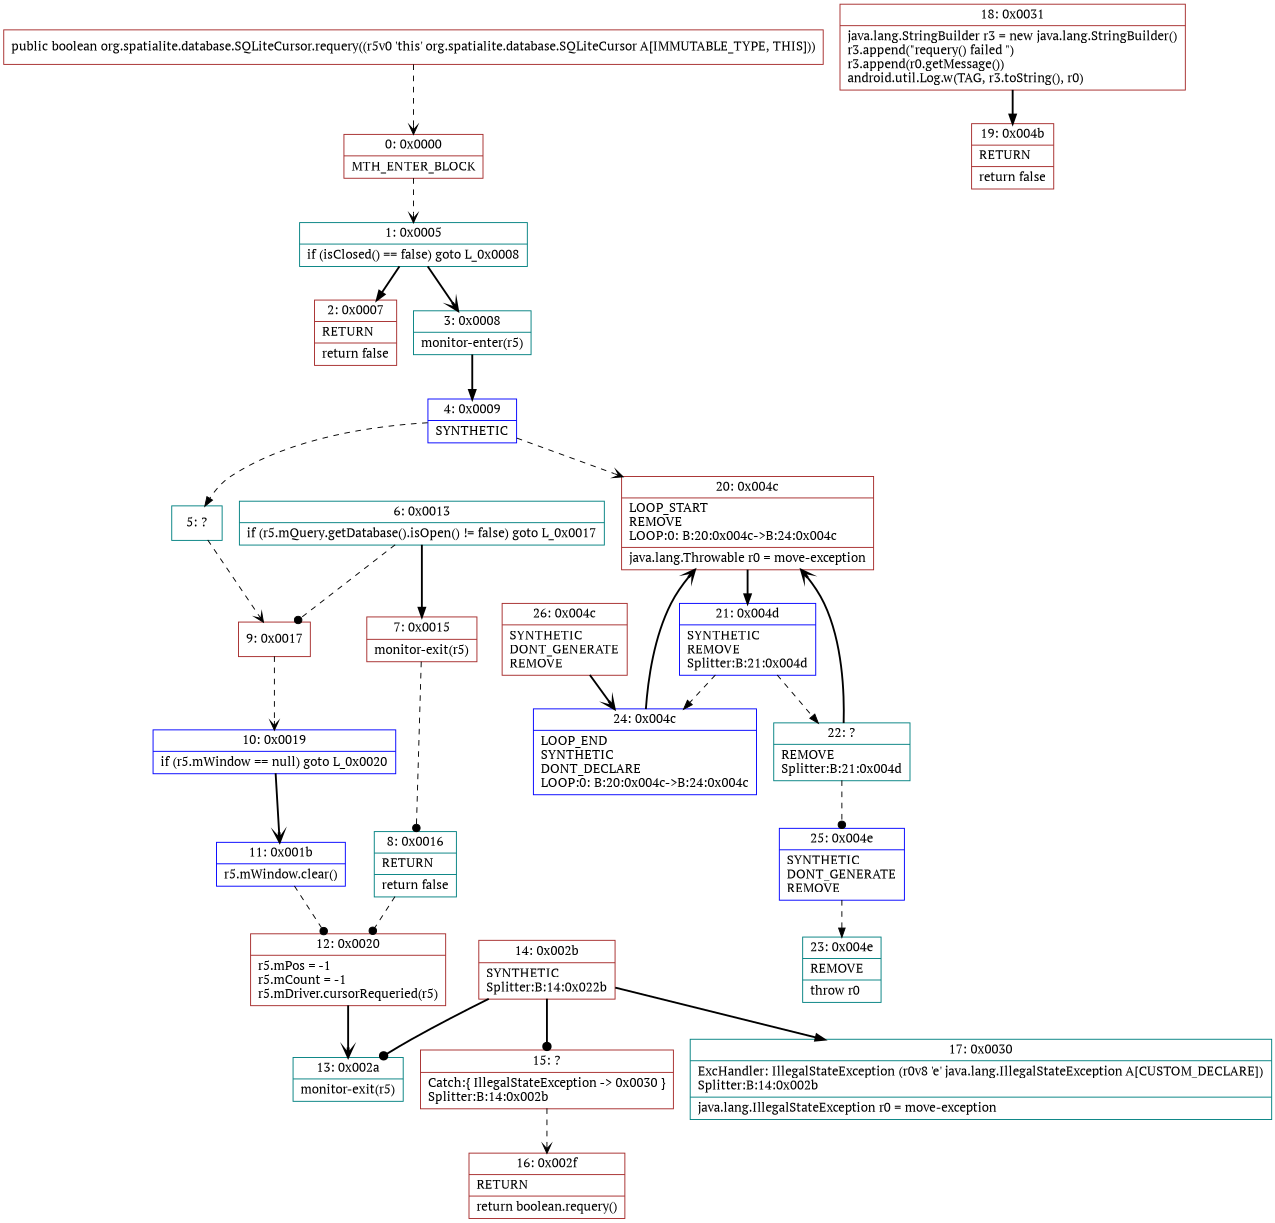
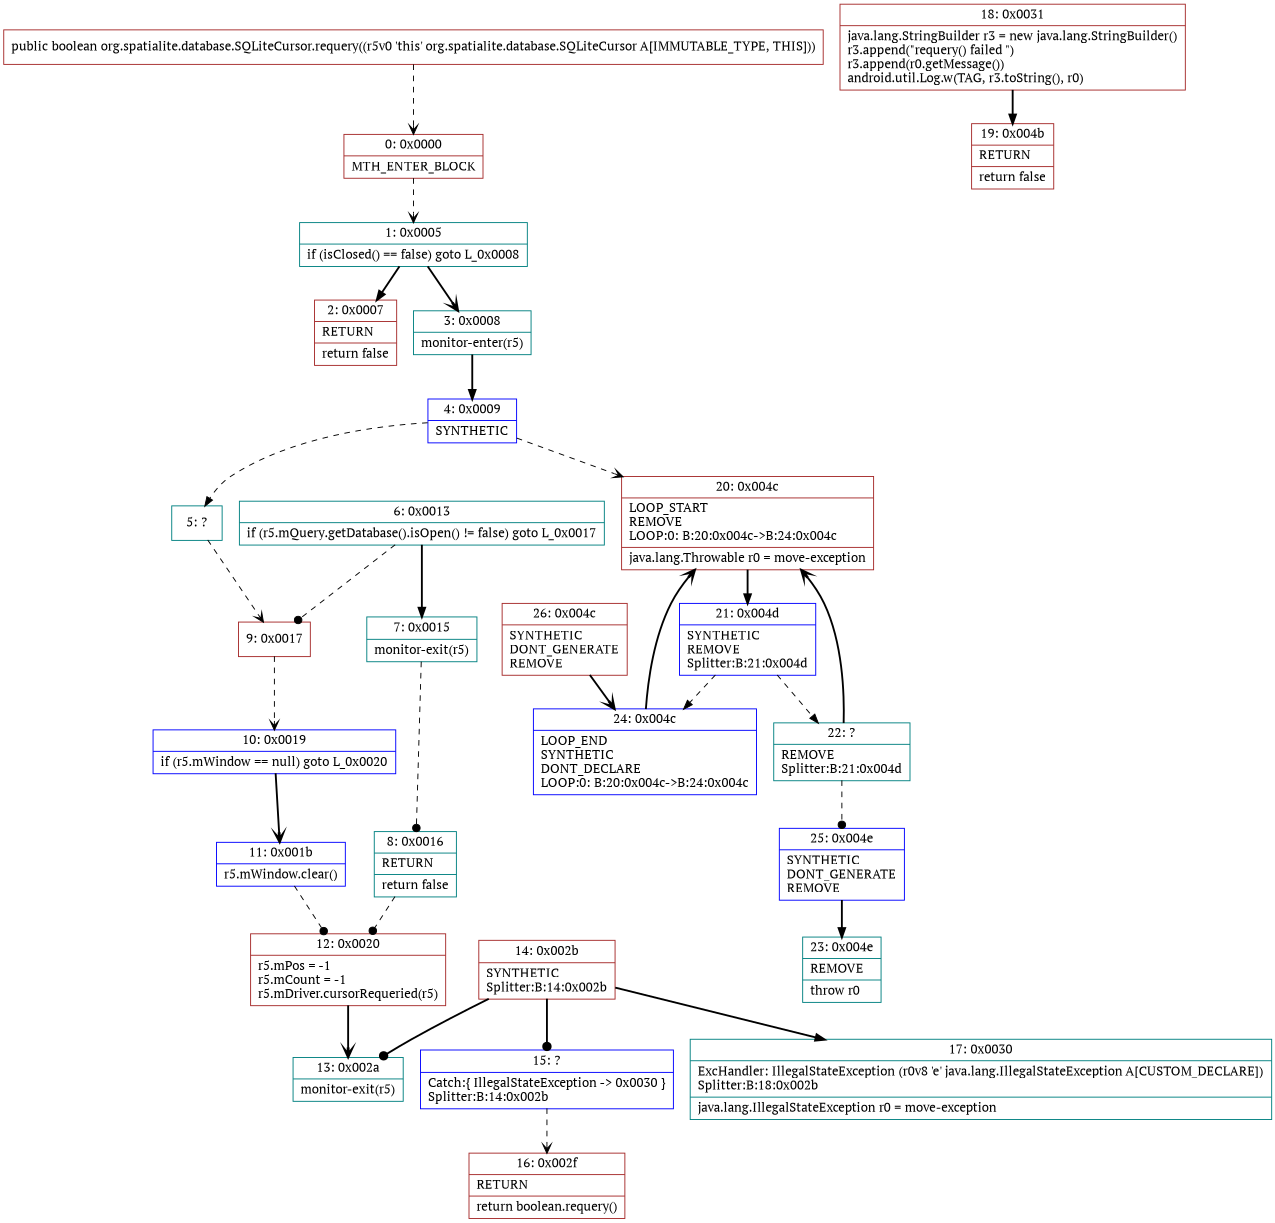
(422, 639) -> (422, 639)
(842, 914) -> (842, 914)
(547, 987) -> (547, 987)
(547, 1079) -> (547, 1079)
(758, 1085) -> (758, 1085)
